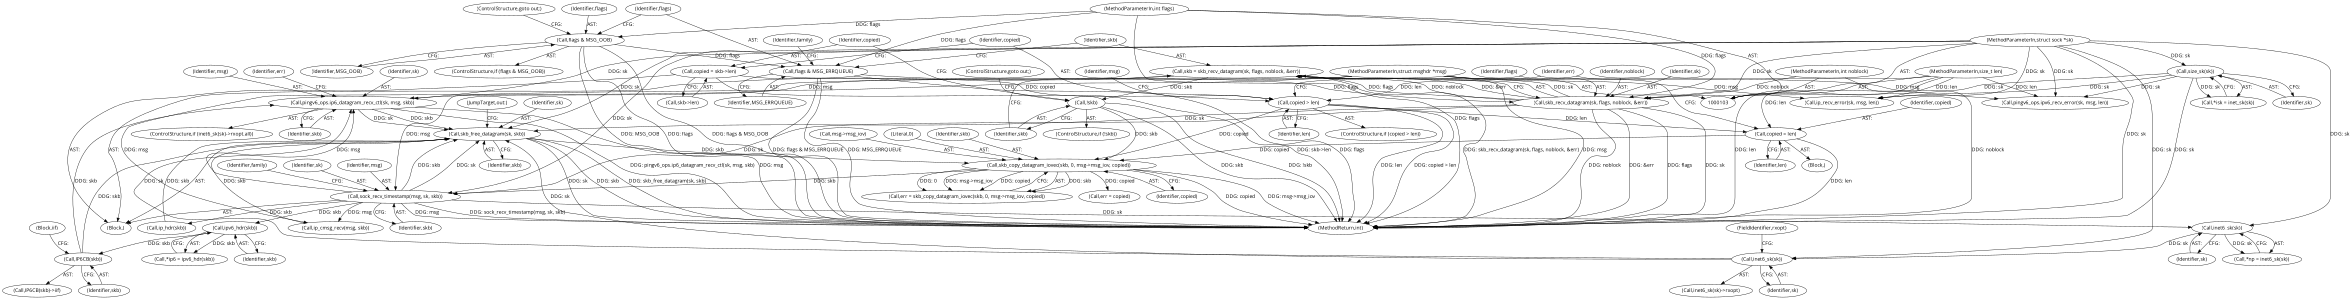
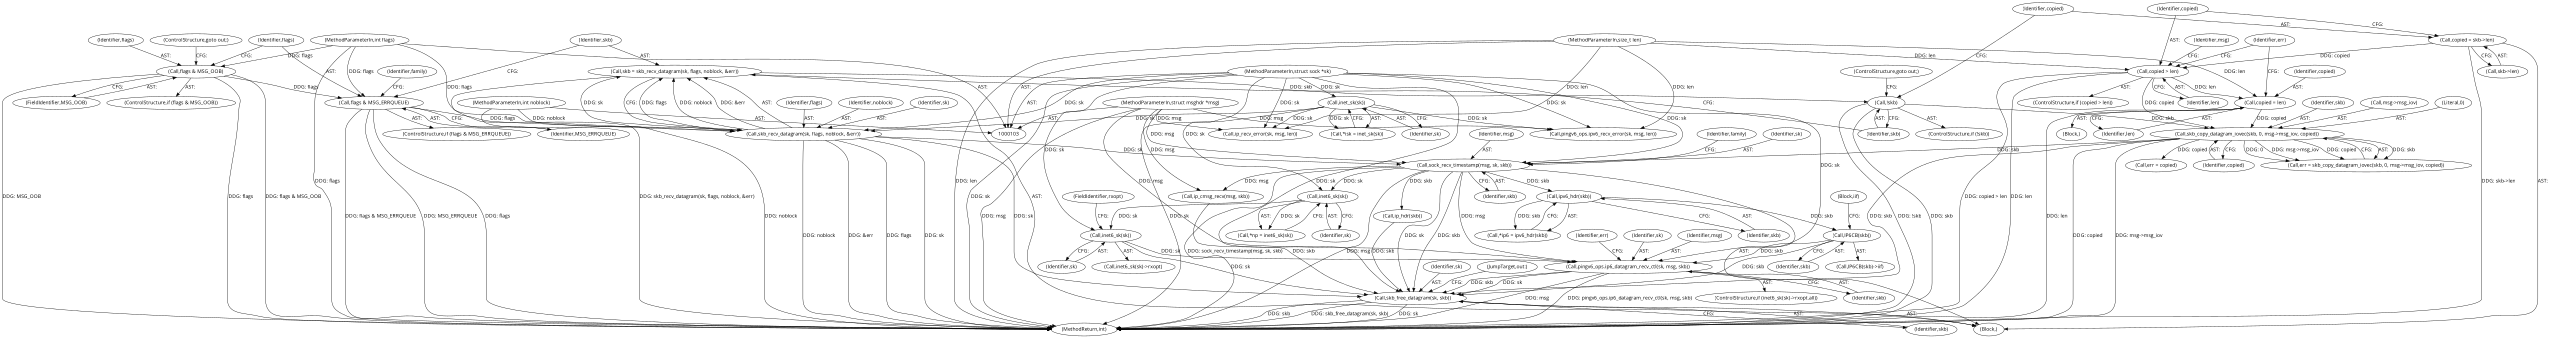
(337, 72) -> (56, 103)
(2195, 72) -> (1346, 103)
none -> (457, 134)
(833, 159) -> (1880, 276)
